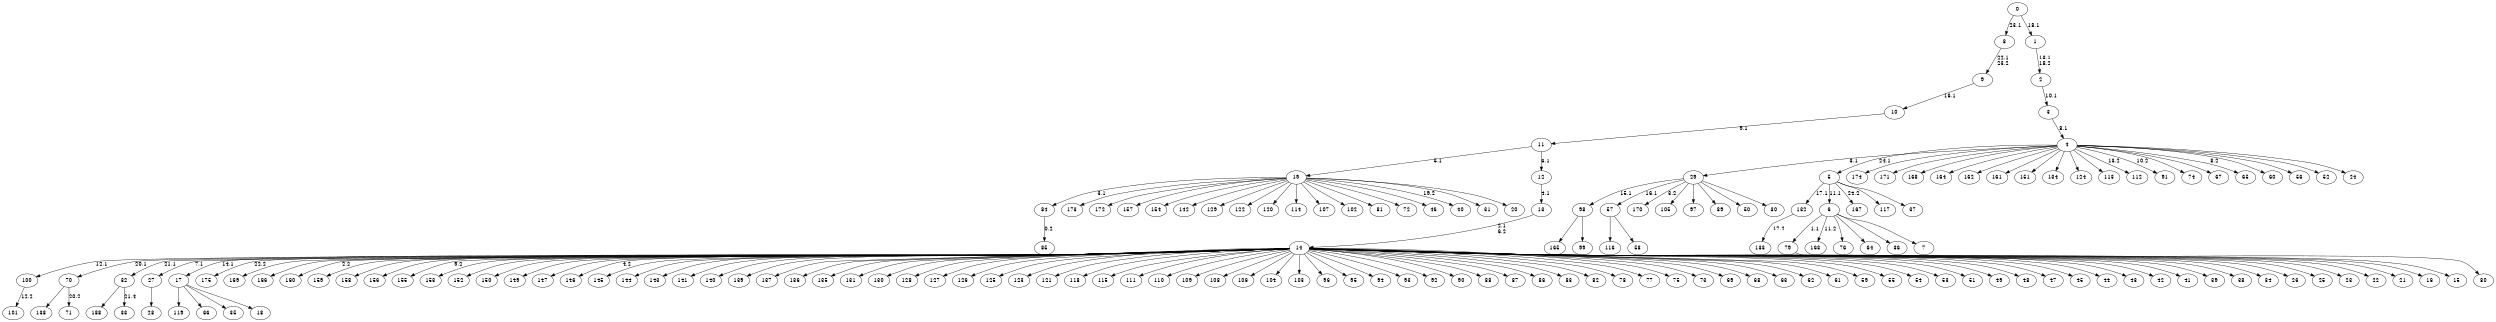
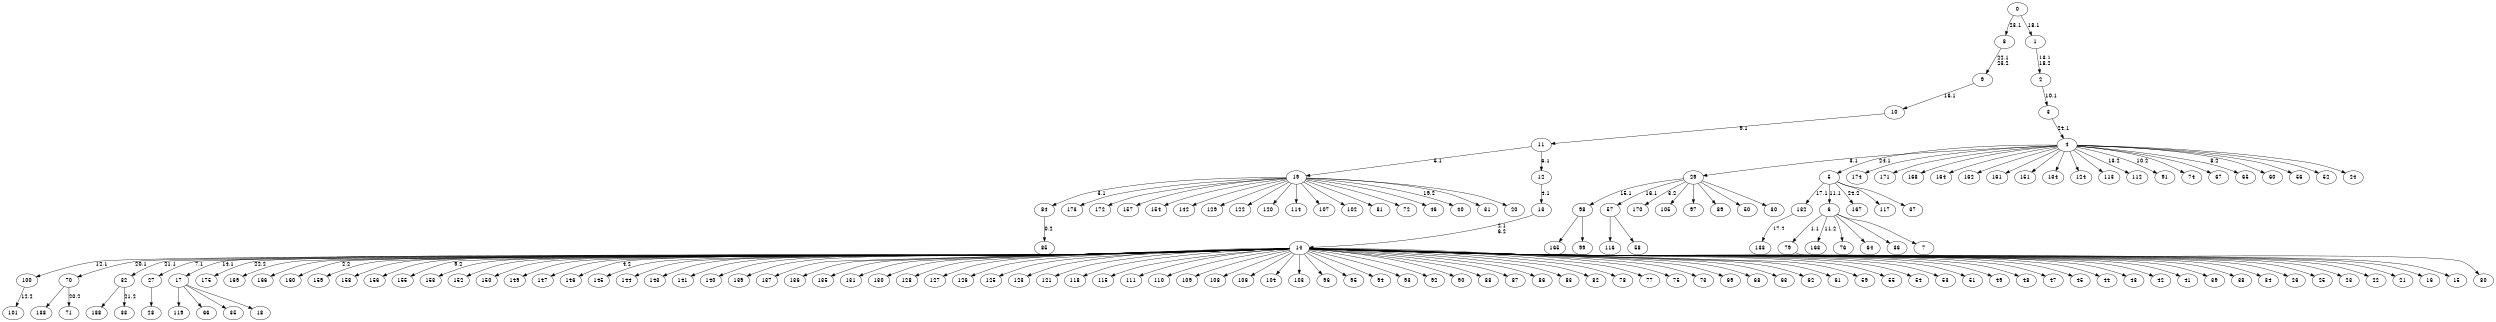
(2063, 129) -> (2063, 129)
(130, 297) -> (130, 297)
